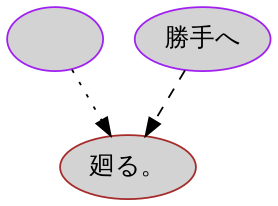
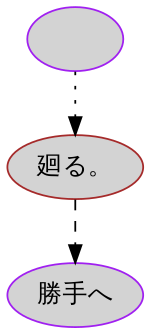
(170, 96) -> (75, 222)
